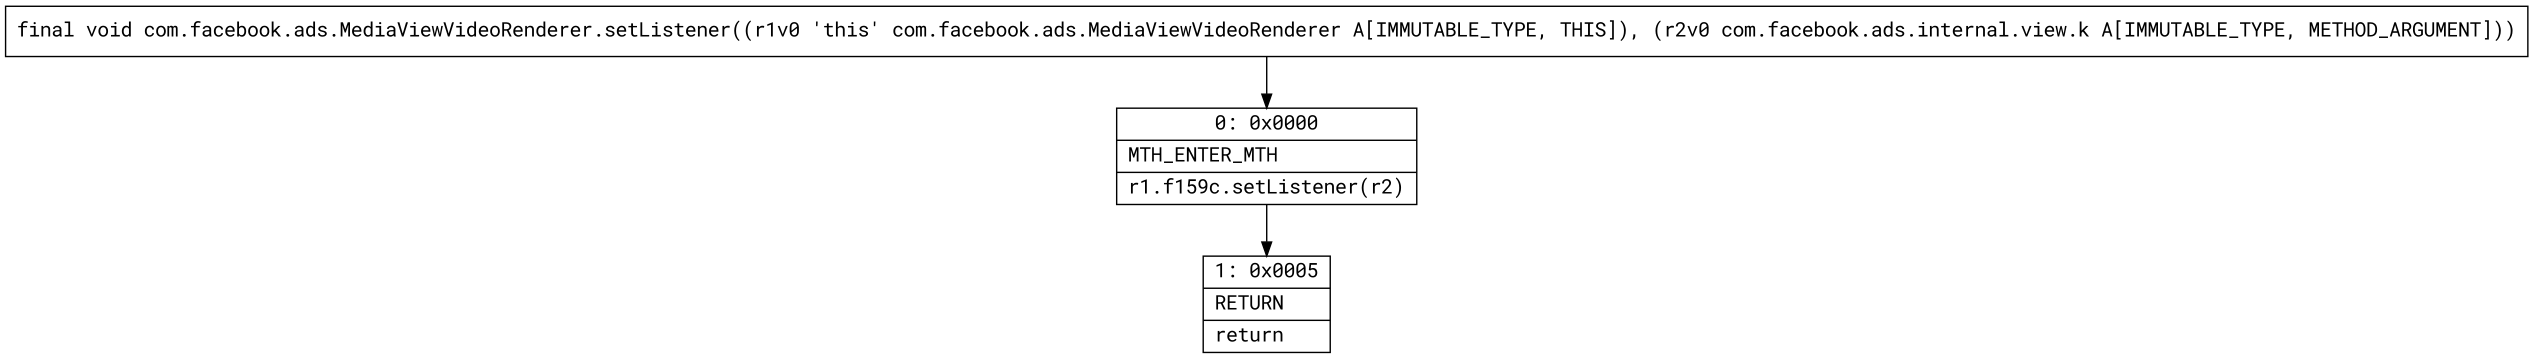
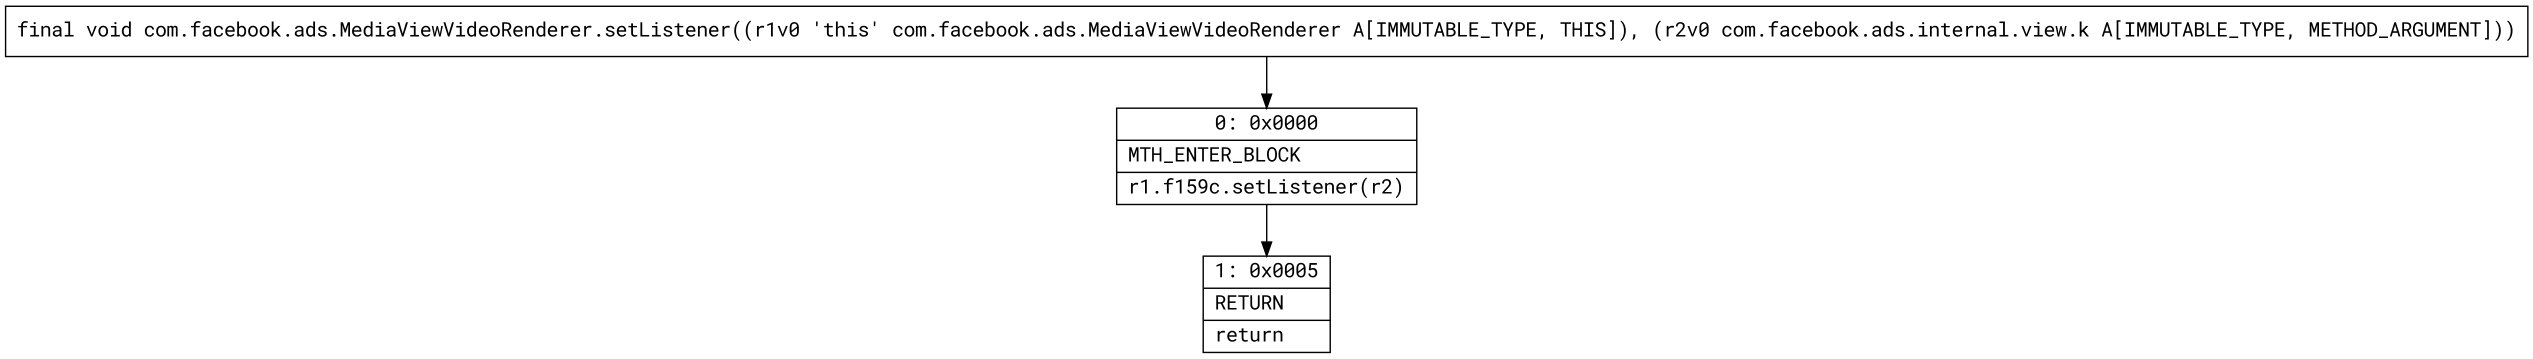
(1203, 156) -> (1214, 156)
